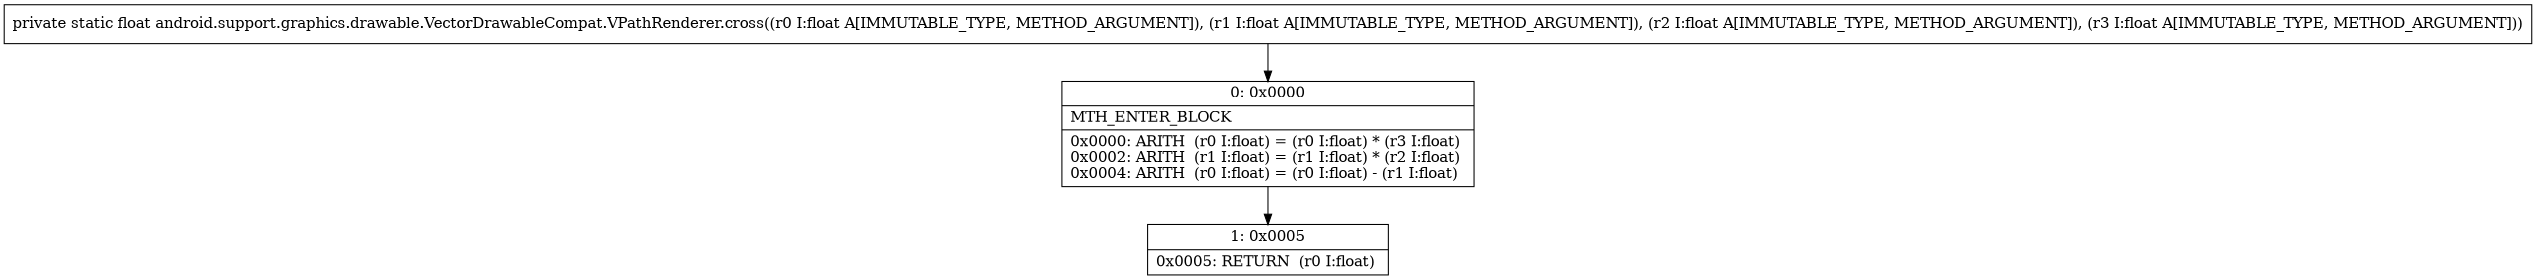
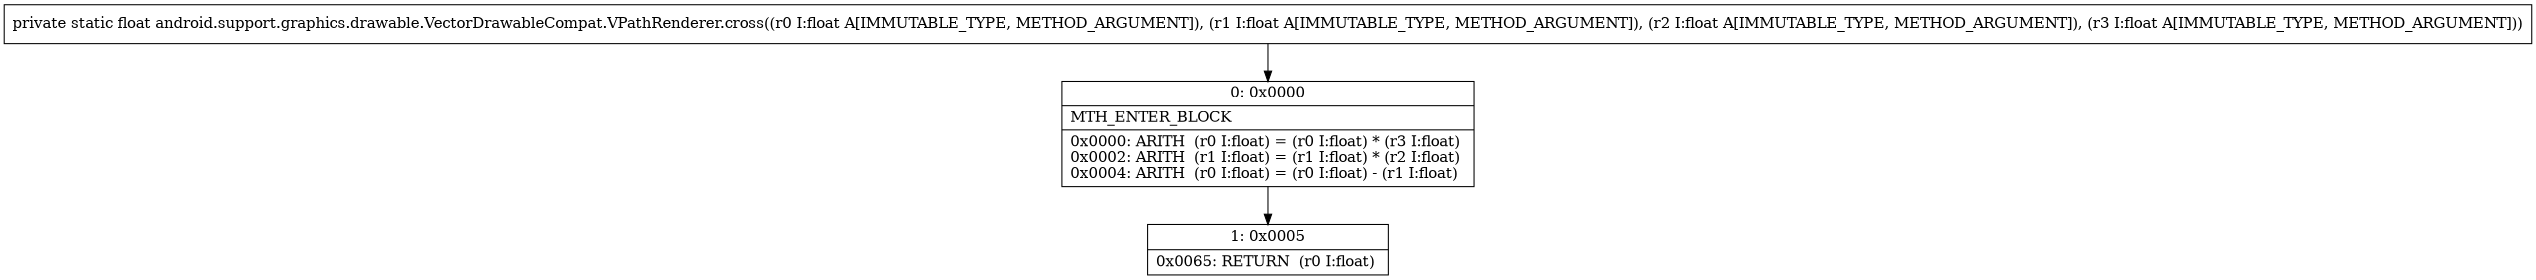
(1268, 262) -> (1268, 262)
